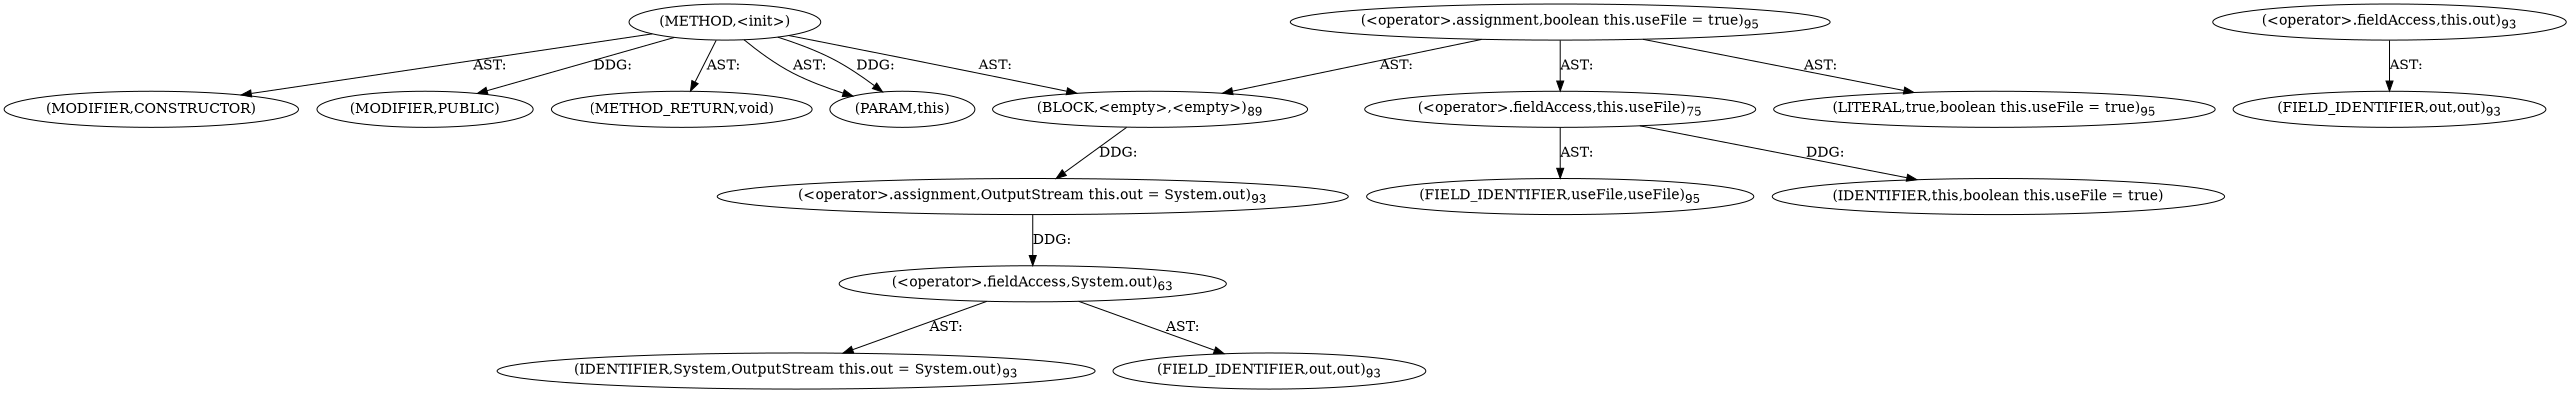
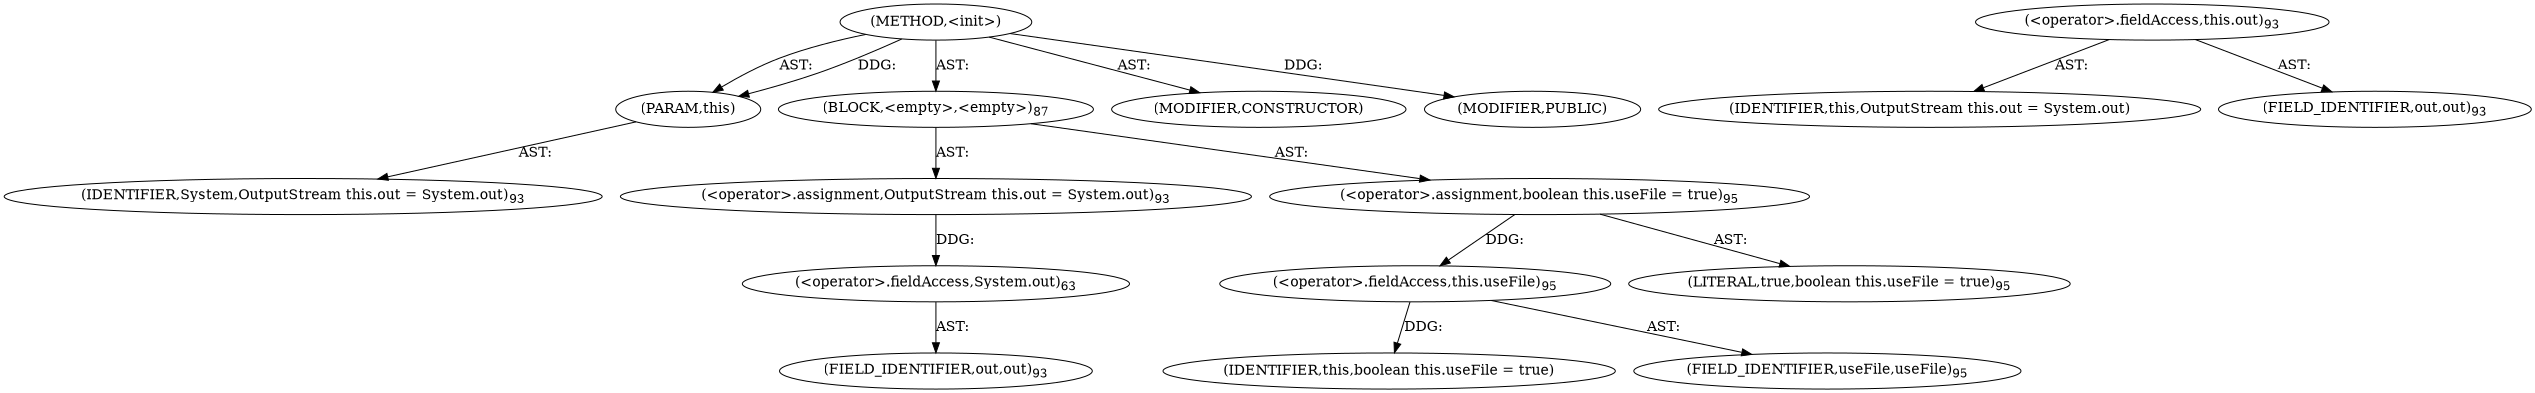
(1357, 65) -> (1225, 151)
(1579, 66) -> (1507, 240)
(1255, 108) -> (1041, 108)
(1695, 108) -> (1550, 282)
(682, 109) -> none
none -> (1930, 109)
(1121, 153) -> (955, 153)
(920, 325) -> (512, 149)
